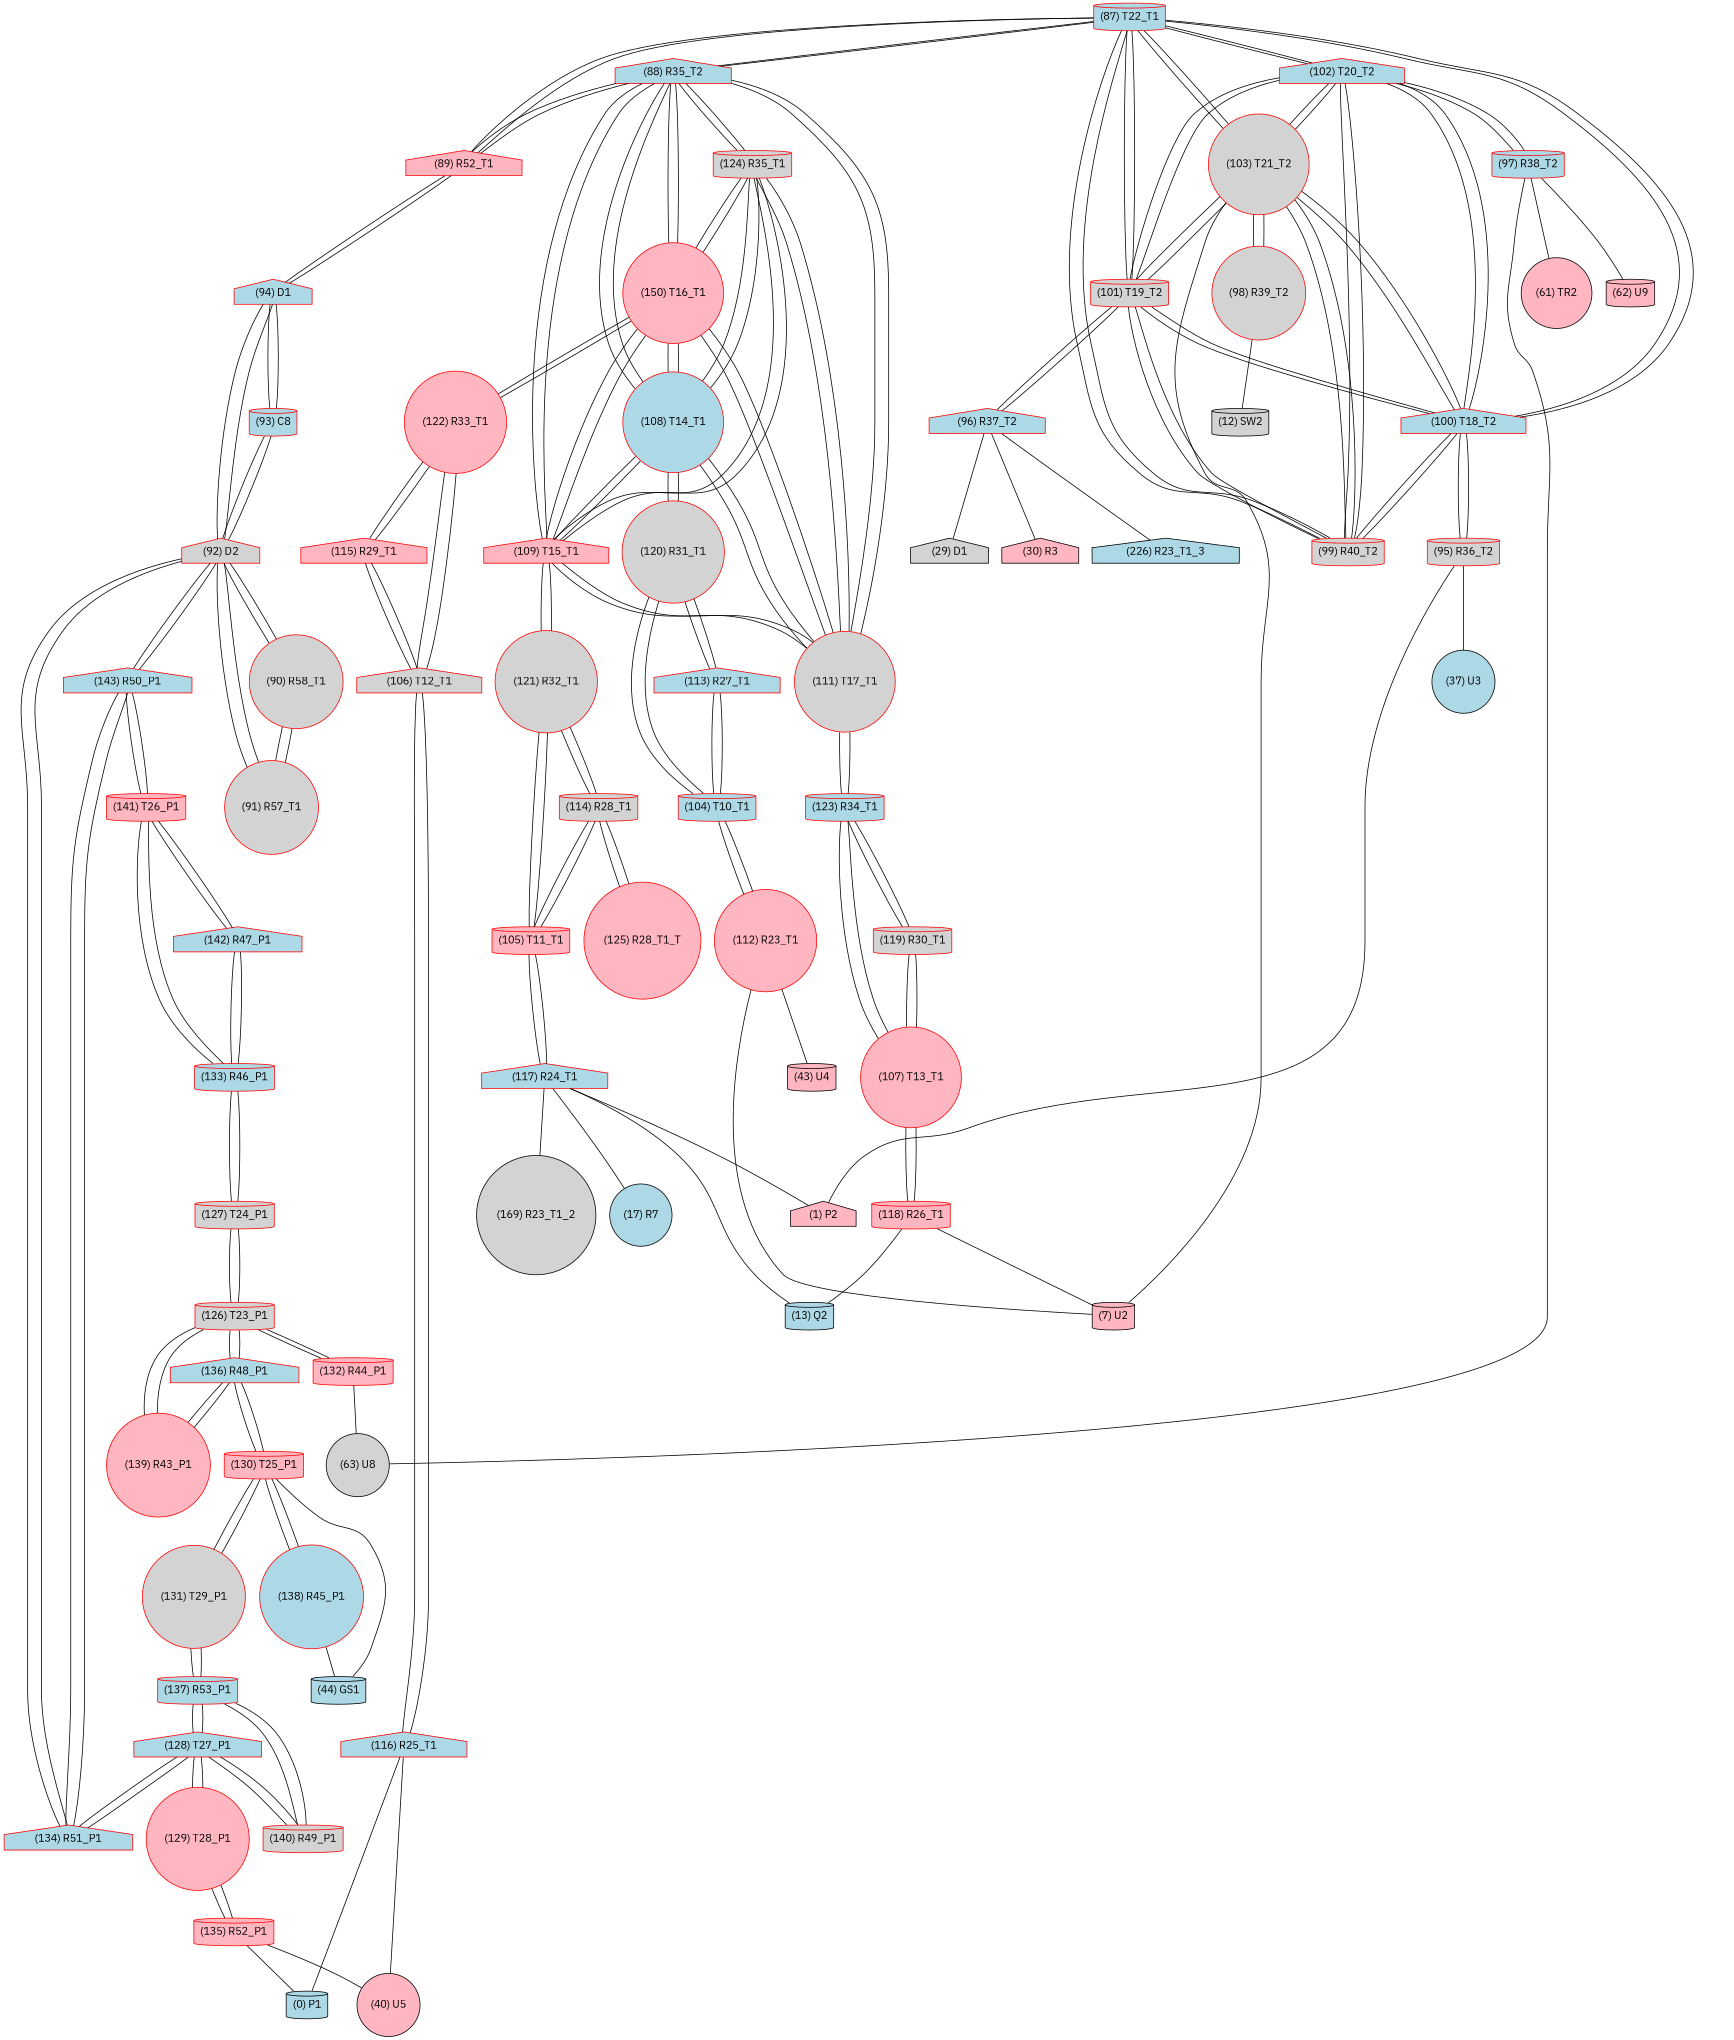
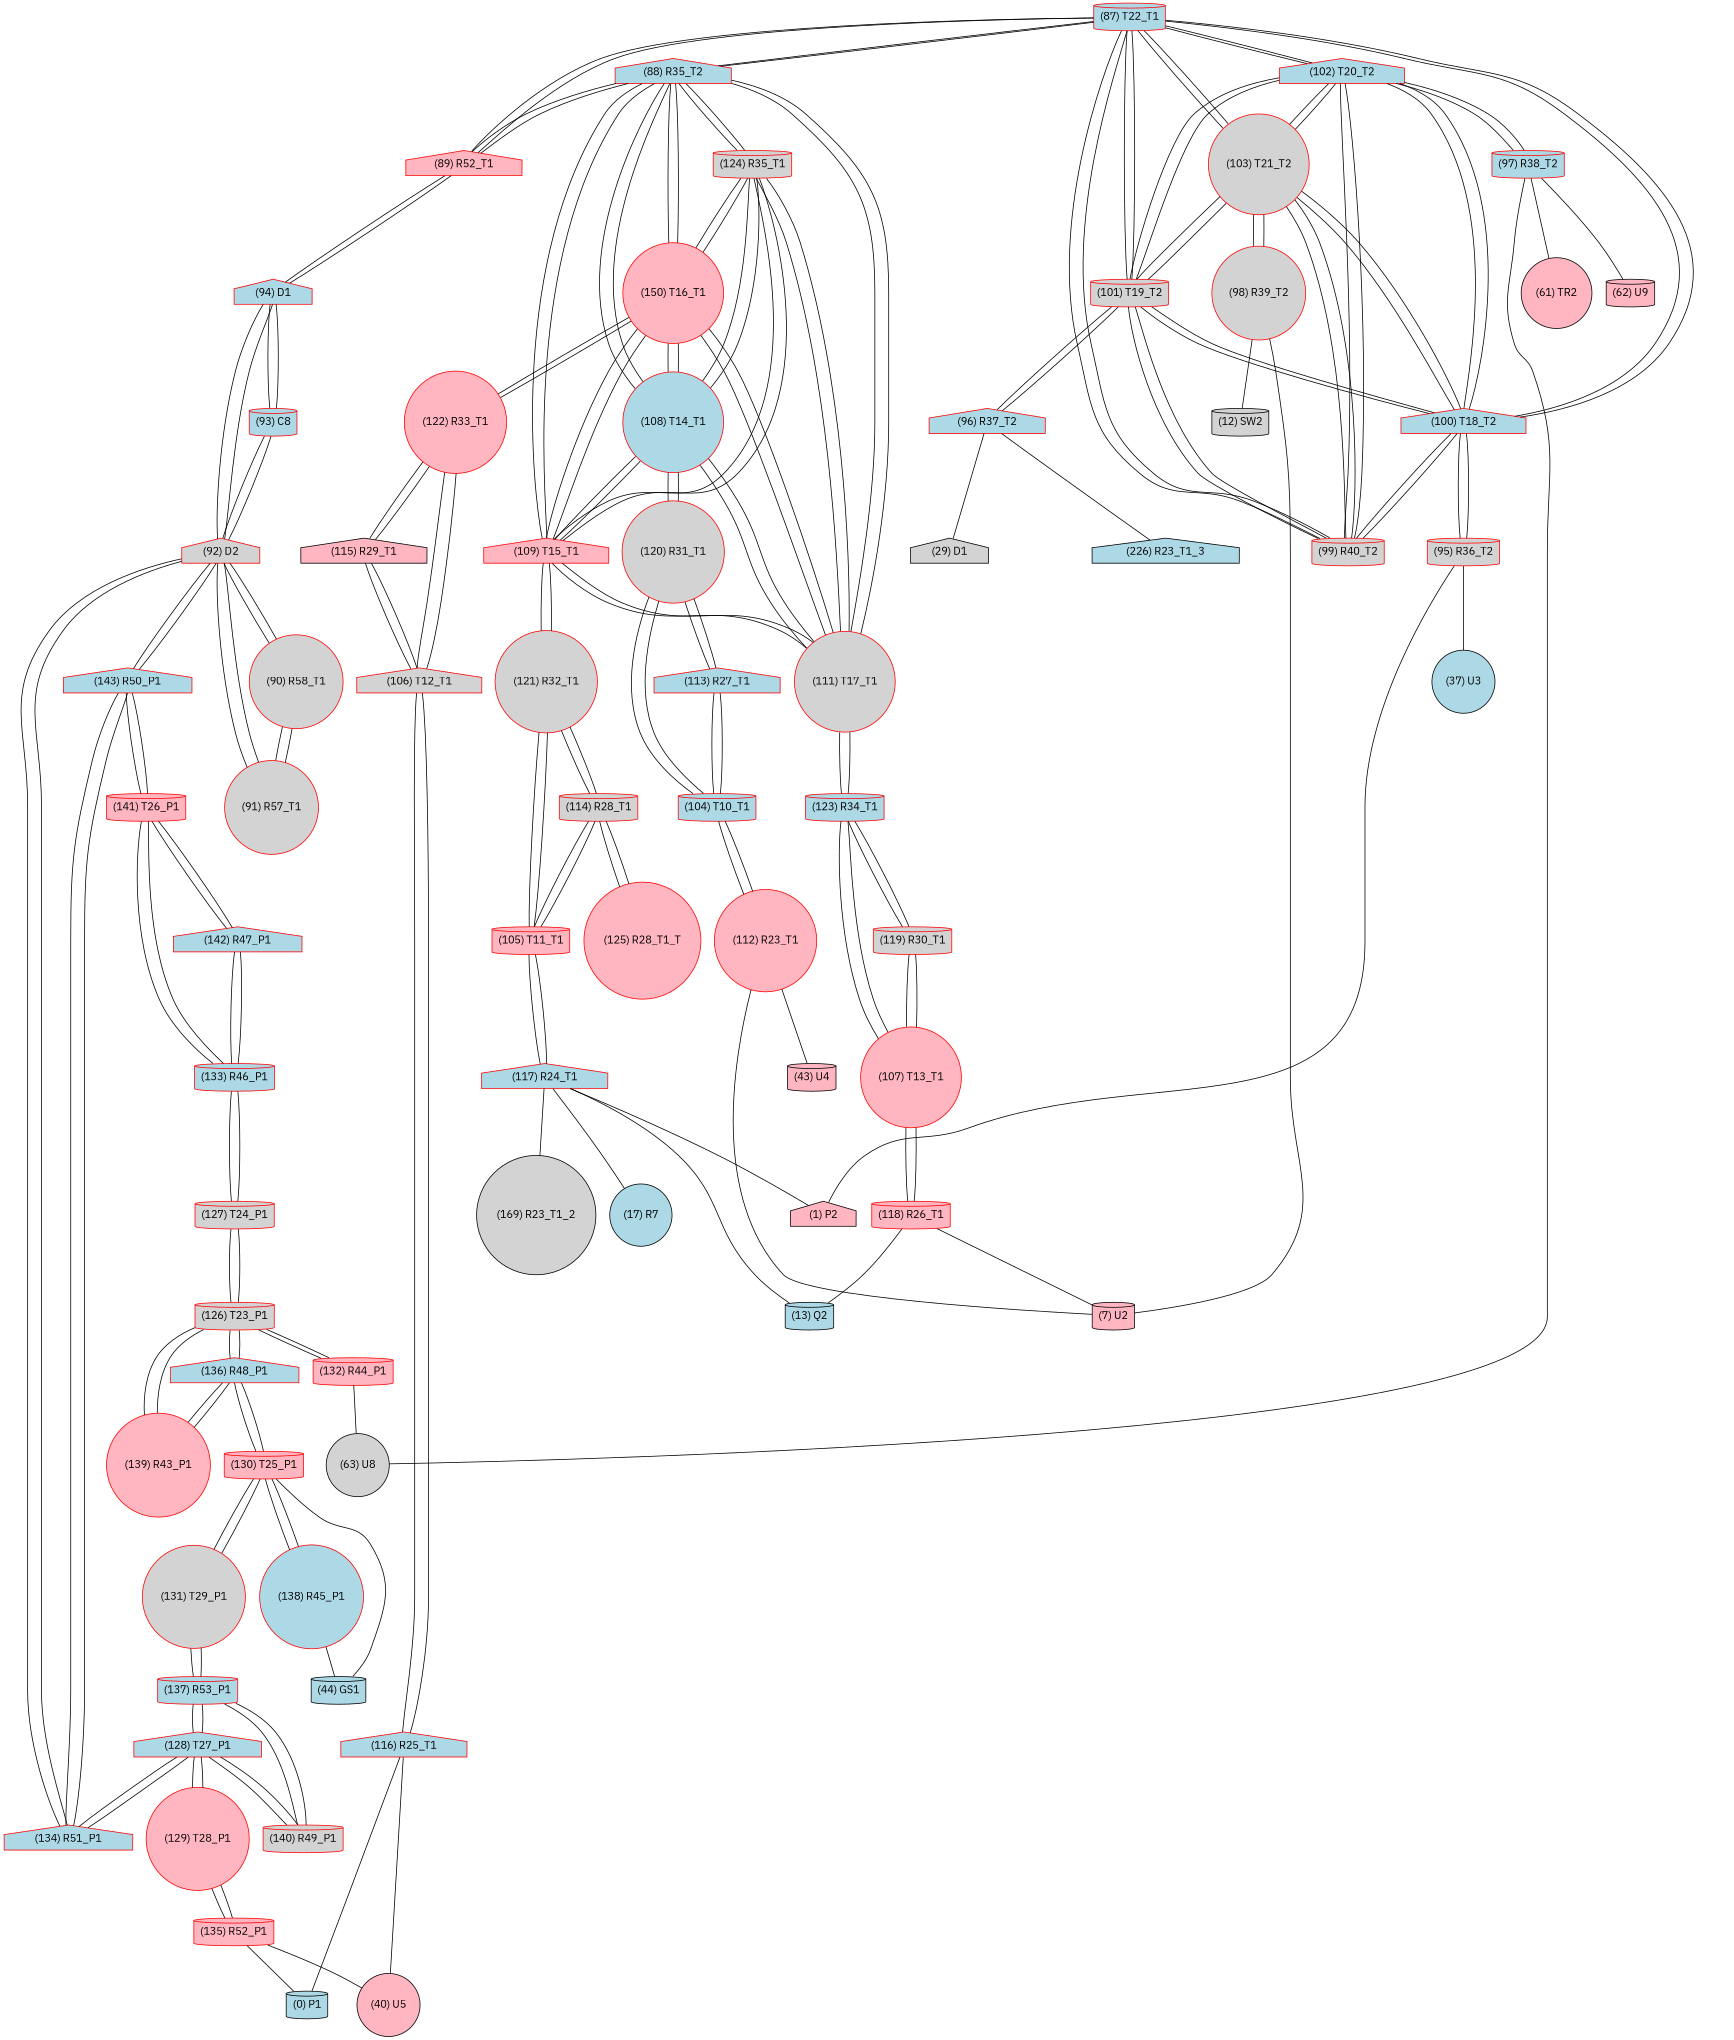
(364, 552) -> (364, 552)
(1040, 552) -> none
(1261, 753) -> (1290, 882)
